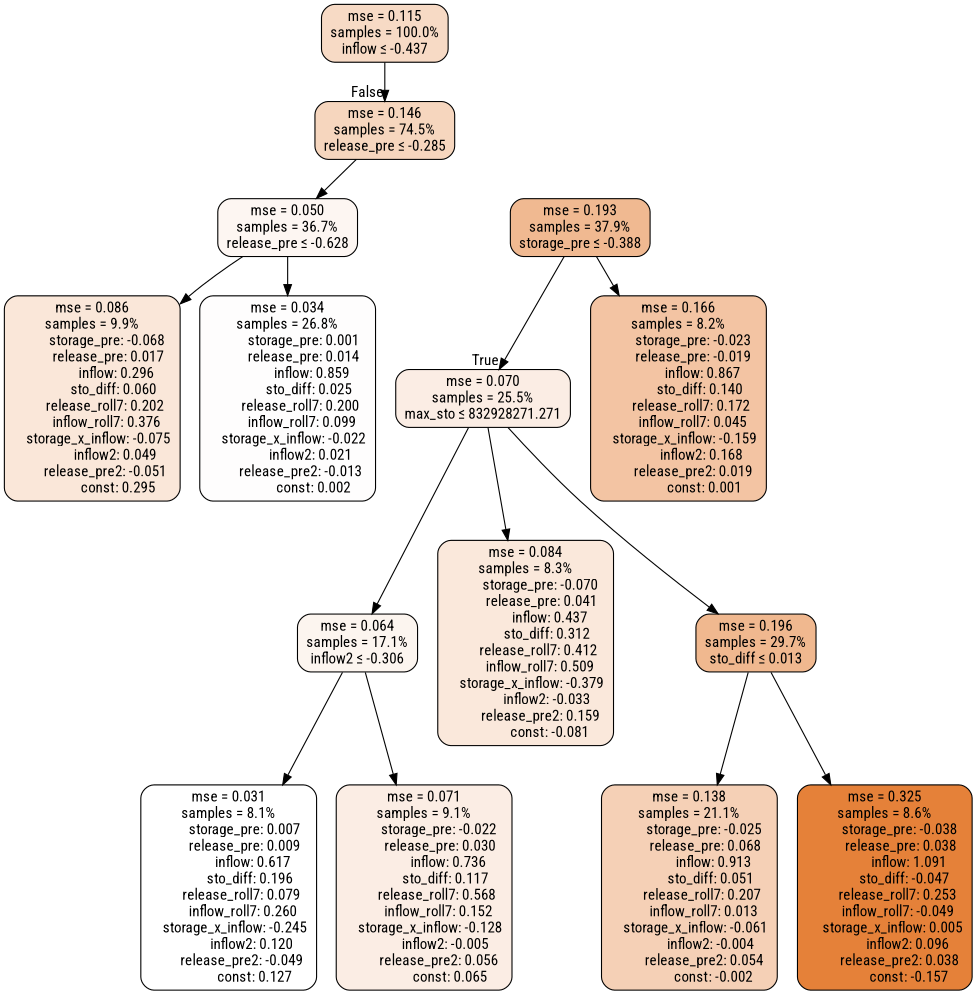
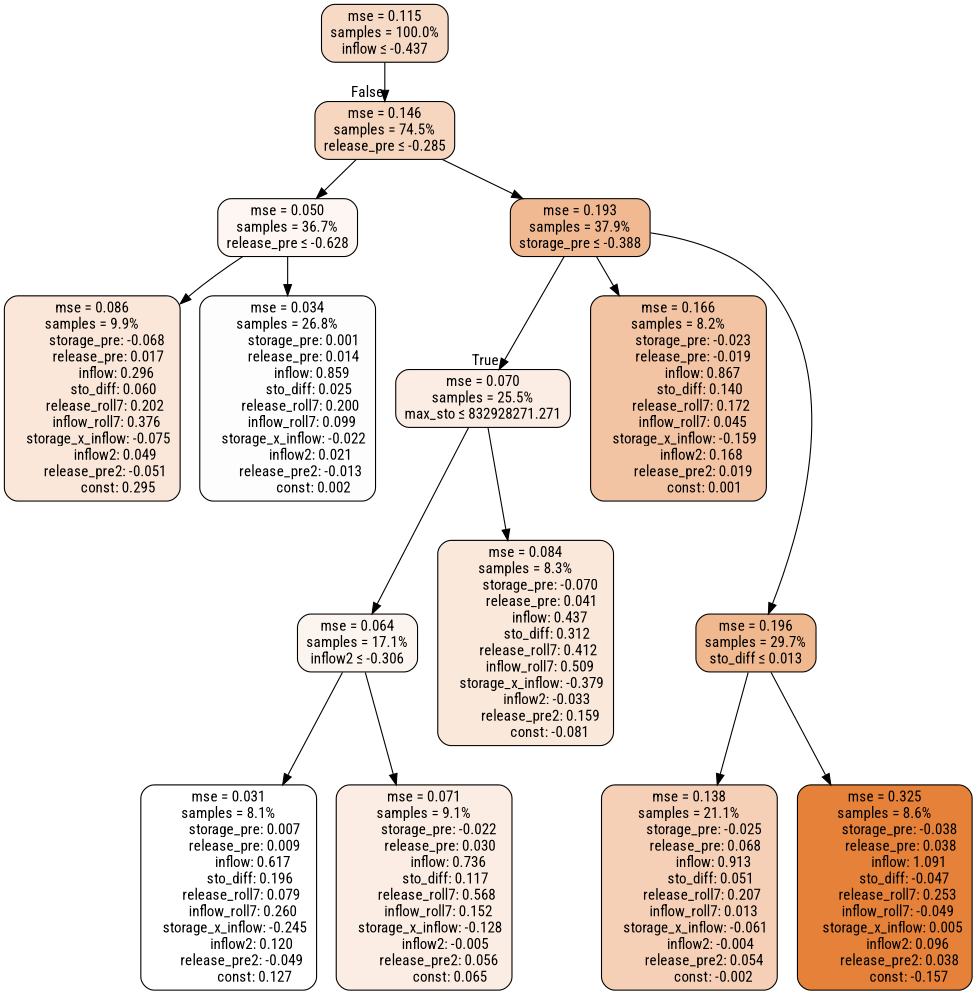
none -> (478, 177)
(604, 522) -> (808, 377)
